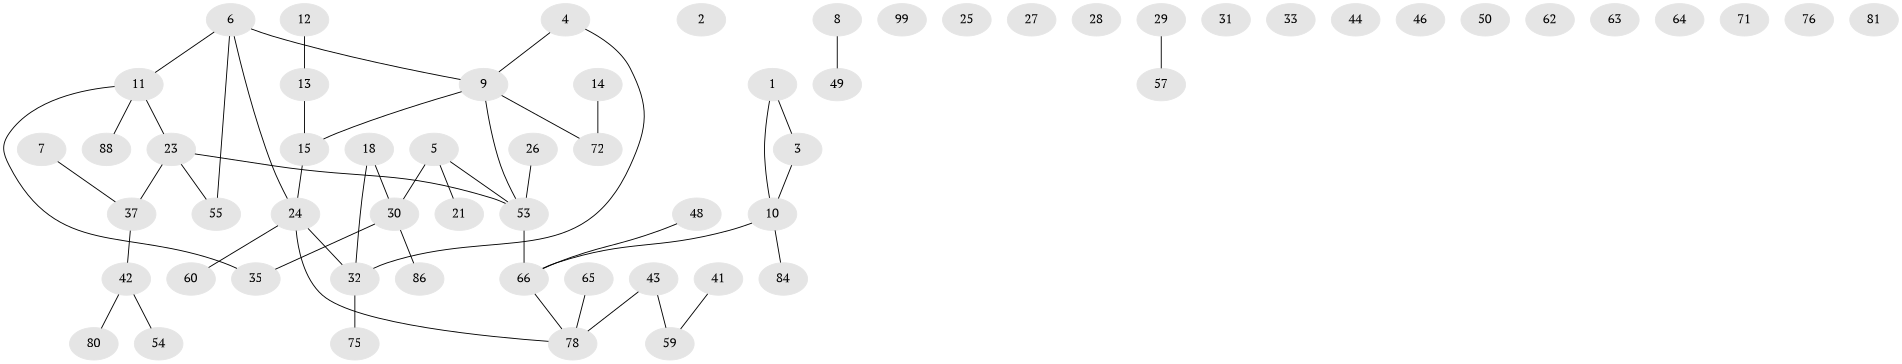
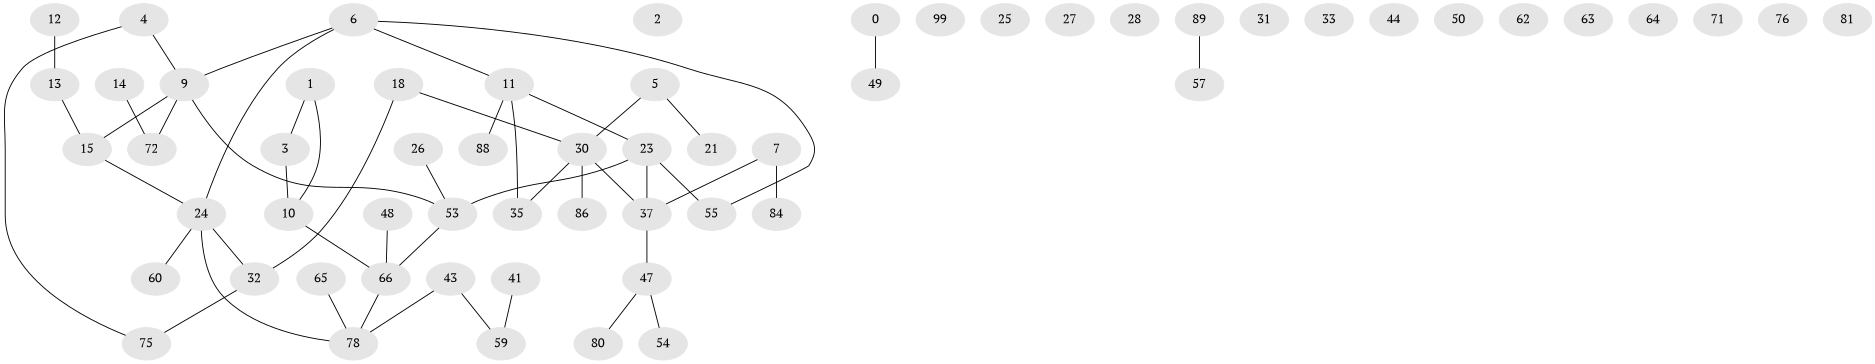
(837, 20) -> (876, 20)
(1161, 20) -> (1200, 20)
(1420, 20) -> none
(479, 182) -> none
none -> (614, 182)
(592, 216) -> (5, 175)
(778, 246) -> (777, 175)
(126, 279) -> (647, 279)
